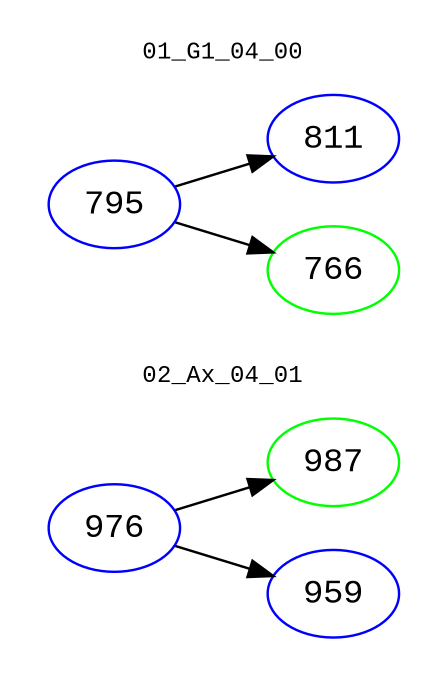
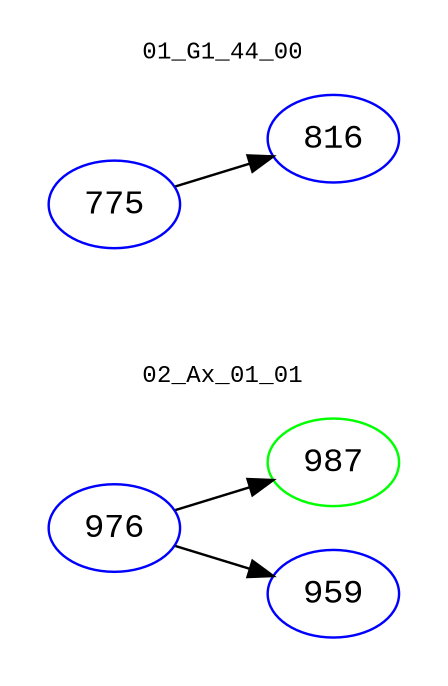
(224, 52) -> (224, 52)
(333, 139) -> (333, 139)
(114, 204) -> (114, 204)
(333, 270) -> none
(224, 376) -> (224, 376)
